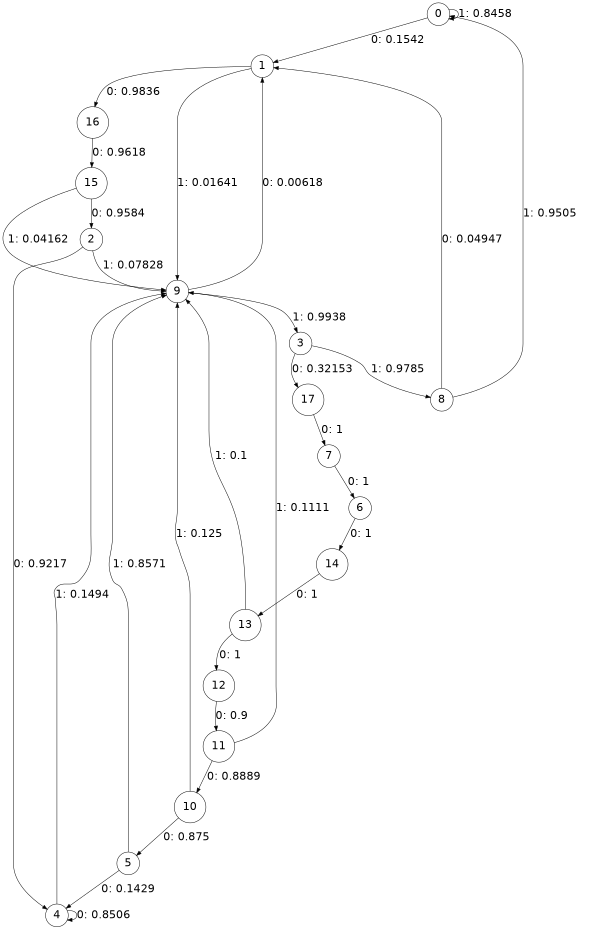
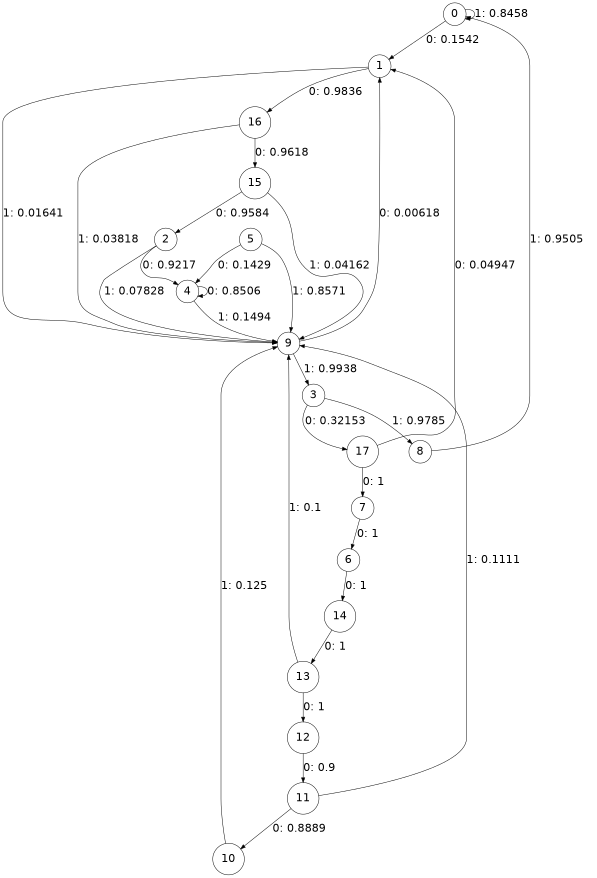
(442, 166) -> (455, 271)
none -> (78, 254)
(159, 835) -> none
